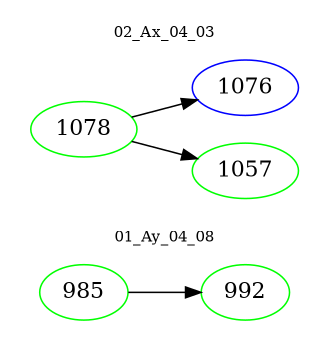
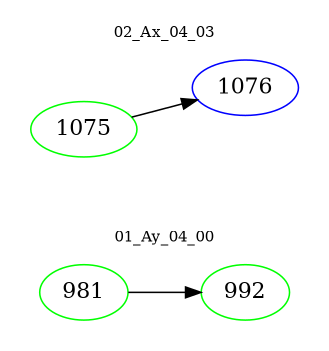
(84, 129) -> (84, 129)
(245, 171) -> none
(165, 238) -> (165, 238)
(84, 292) -> (84, 292)
